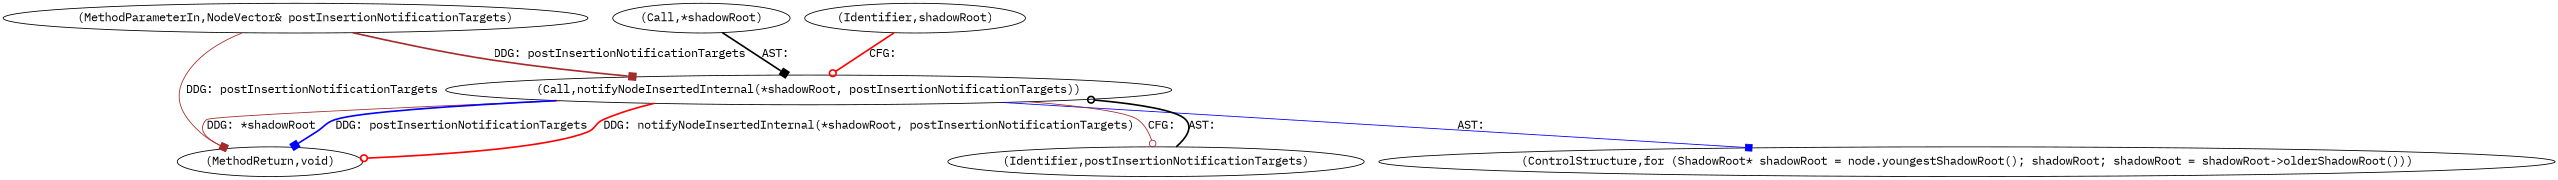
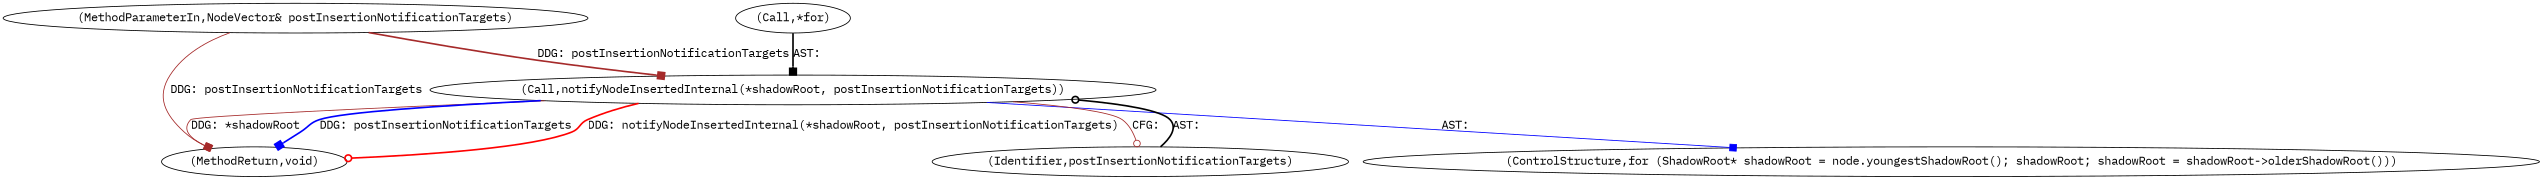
(701, 18) -> (793, 18)
(915, 18) -> none
